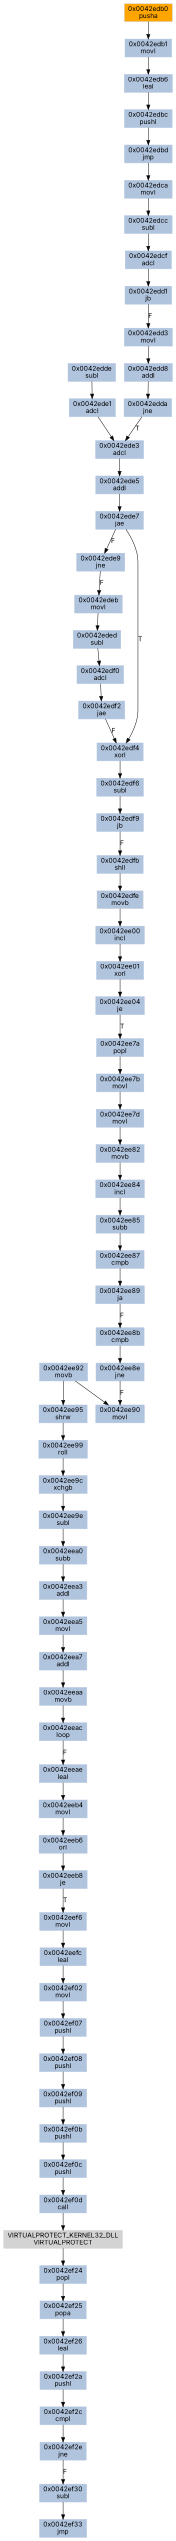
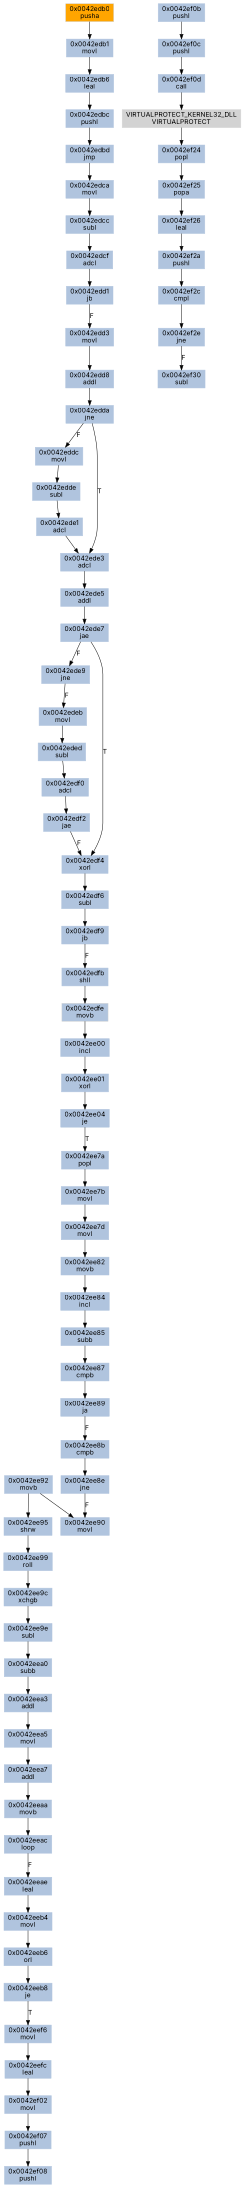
none -> (59, 456)
(63, 2098) -> none
(63, 2528) -> none
